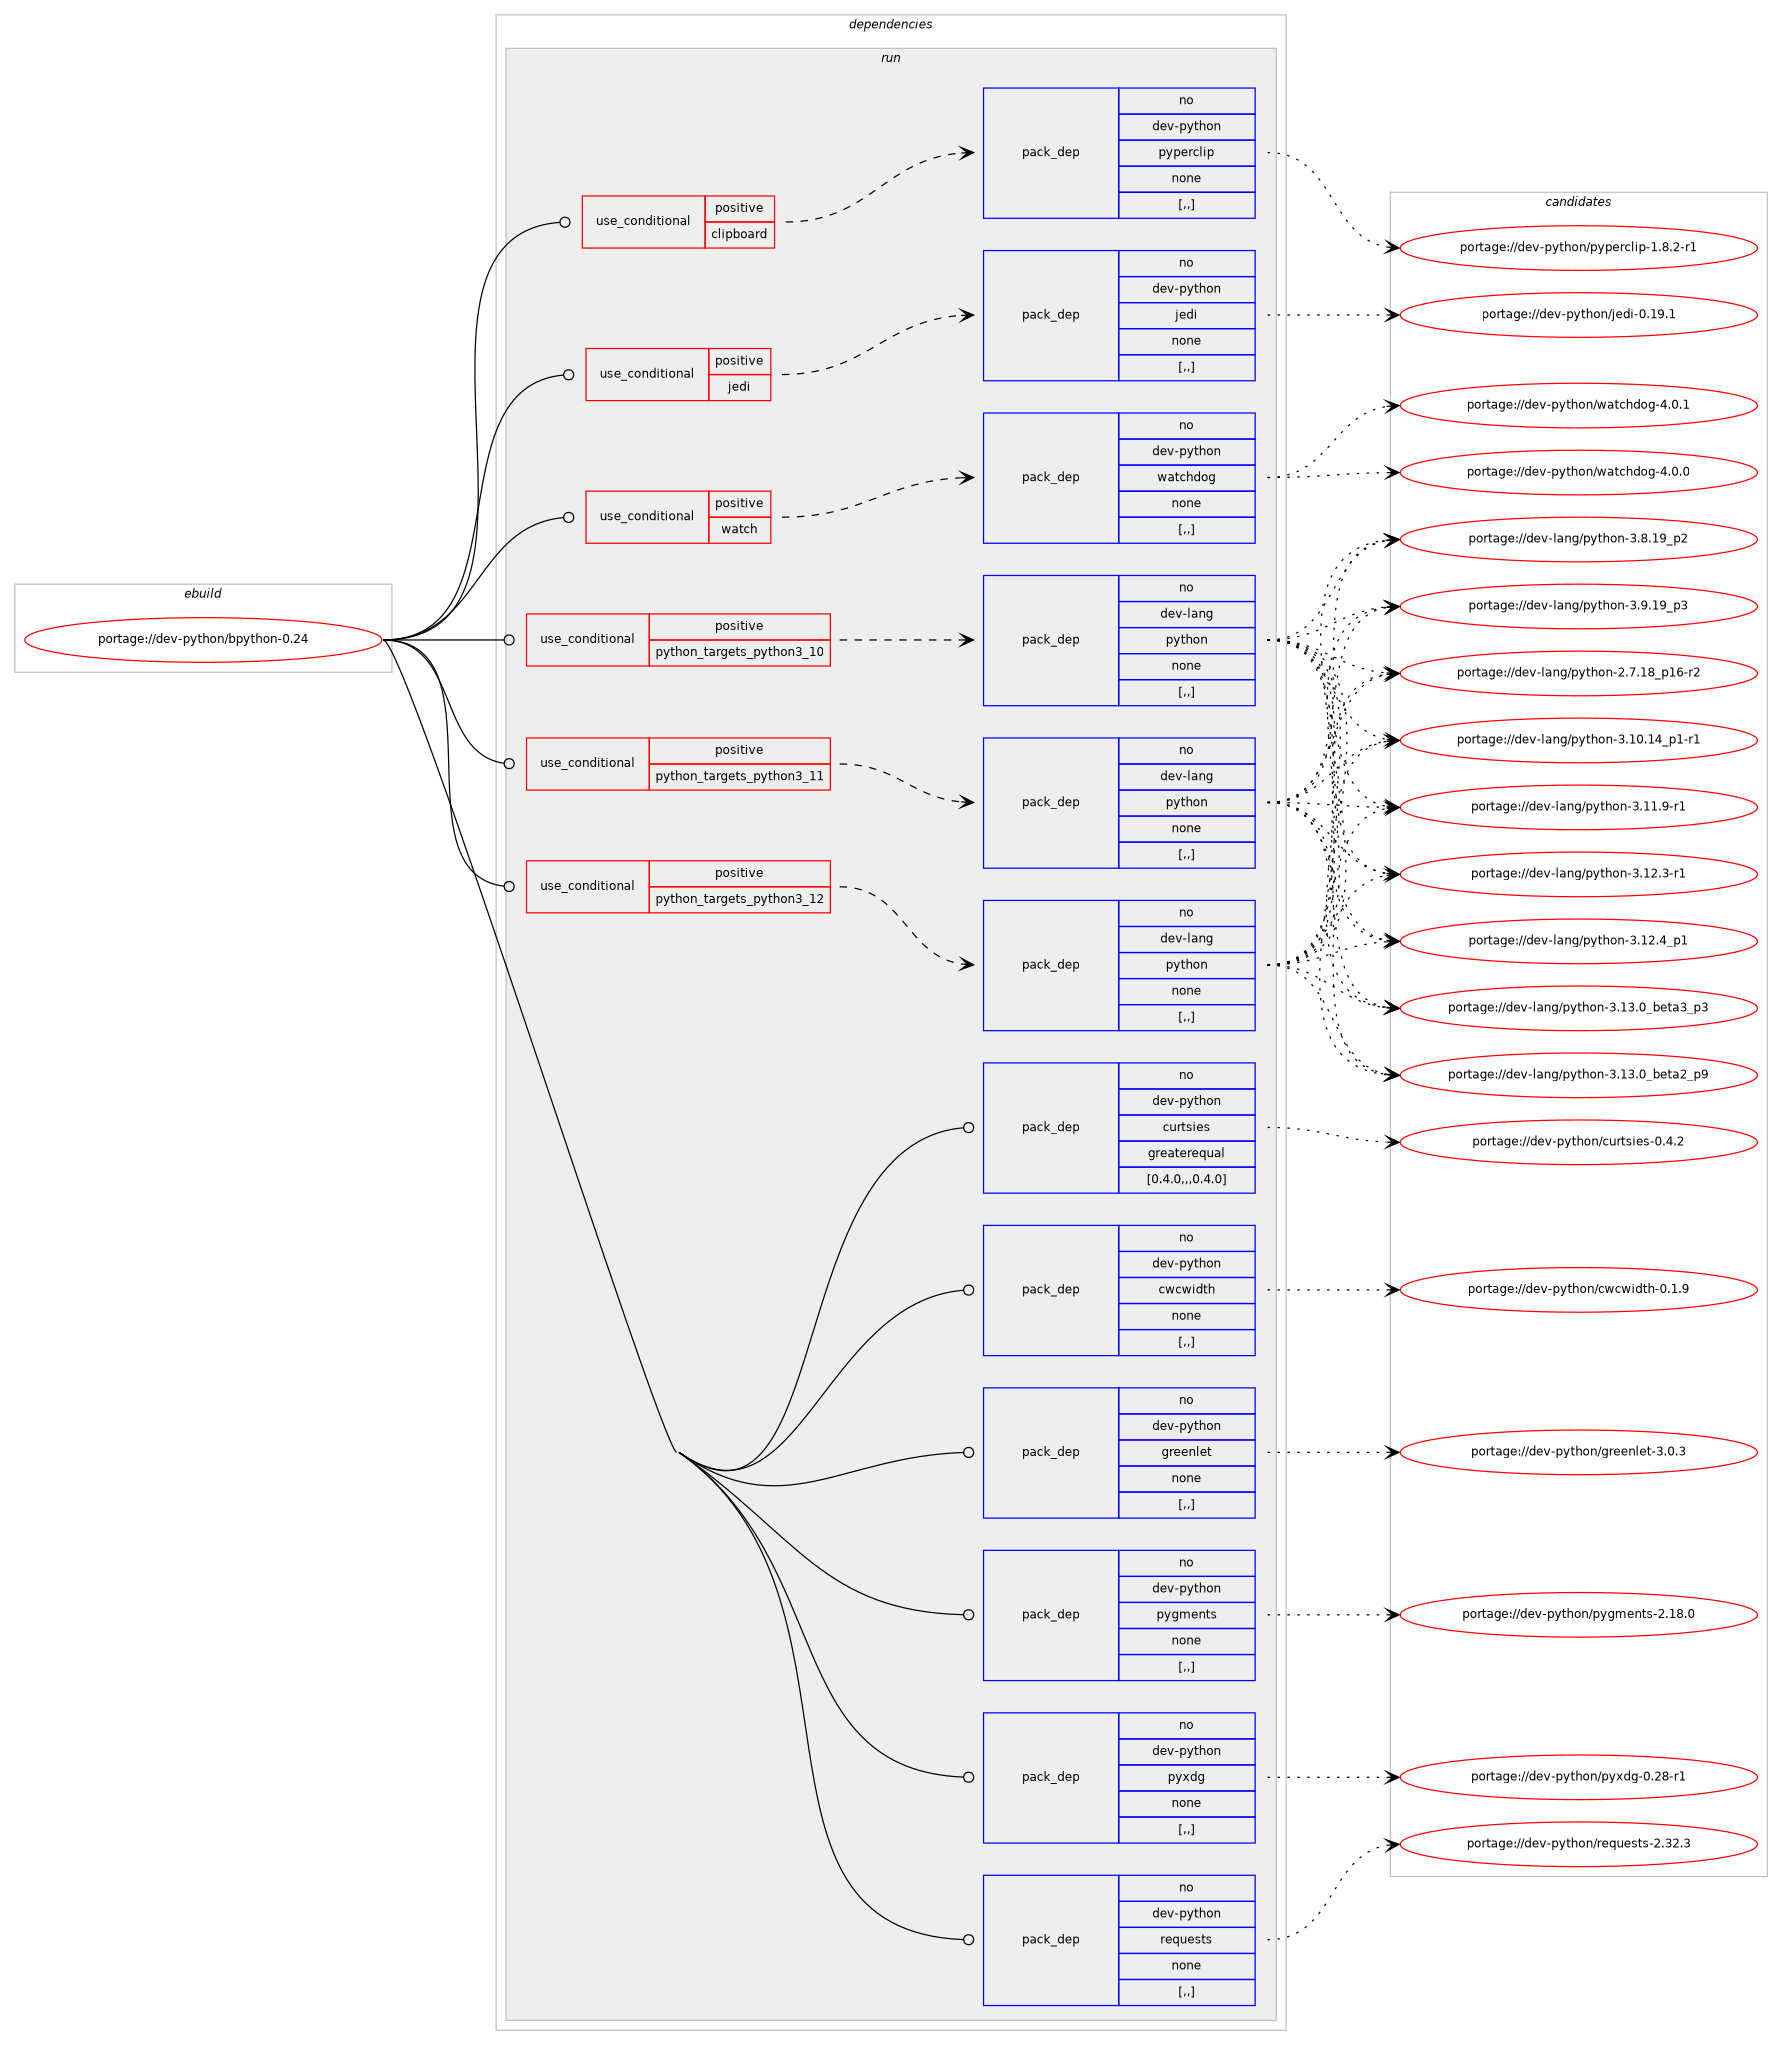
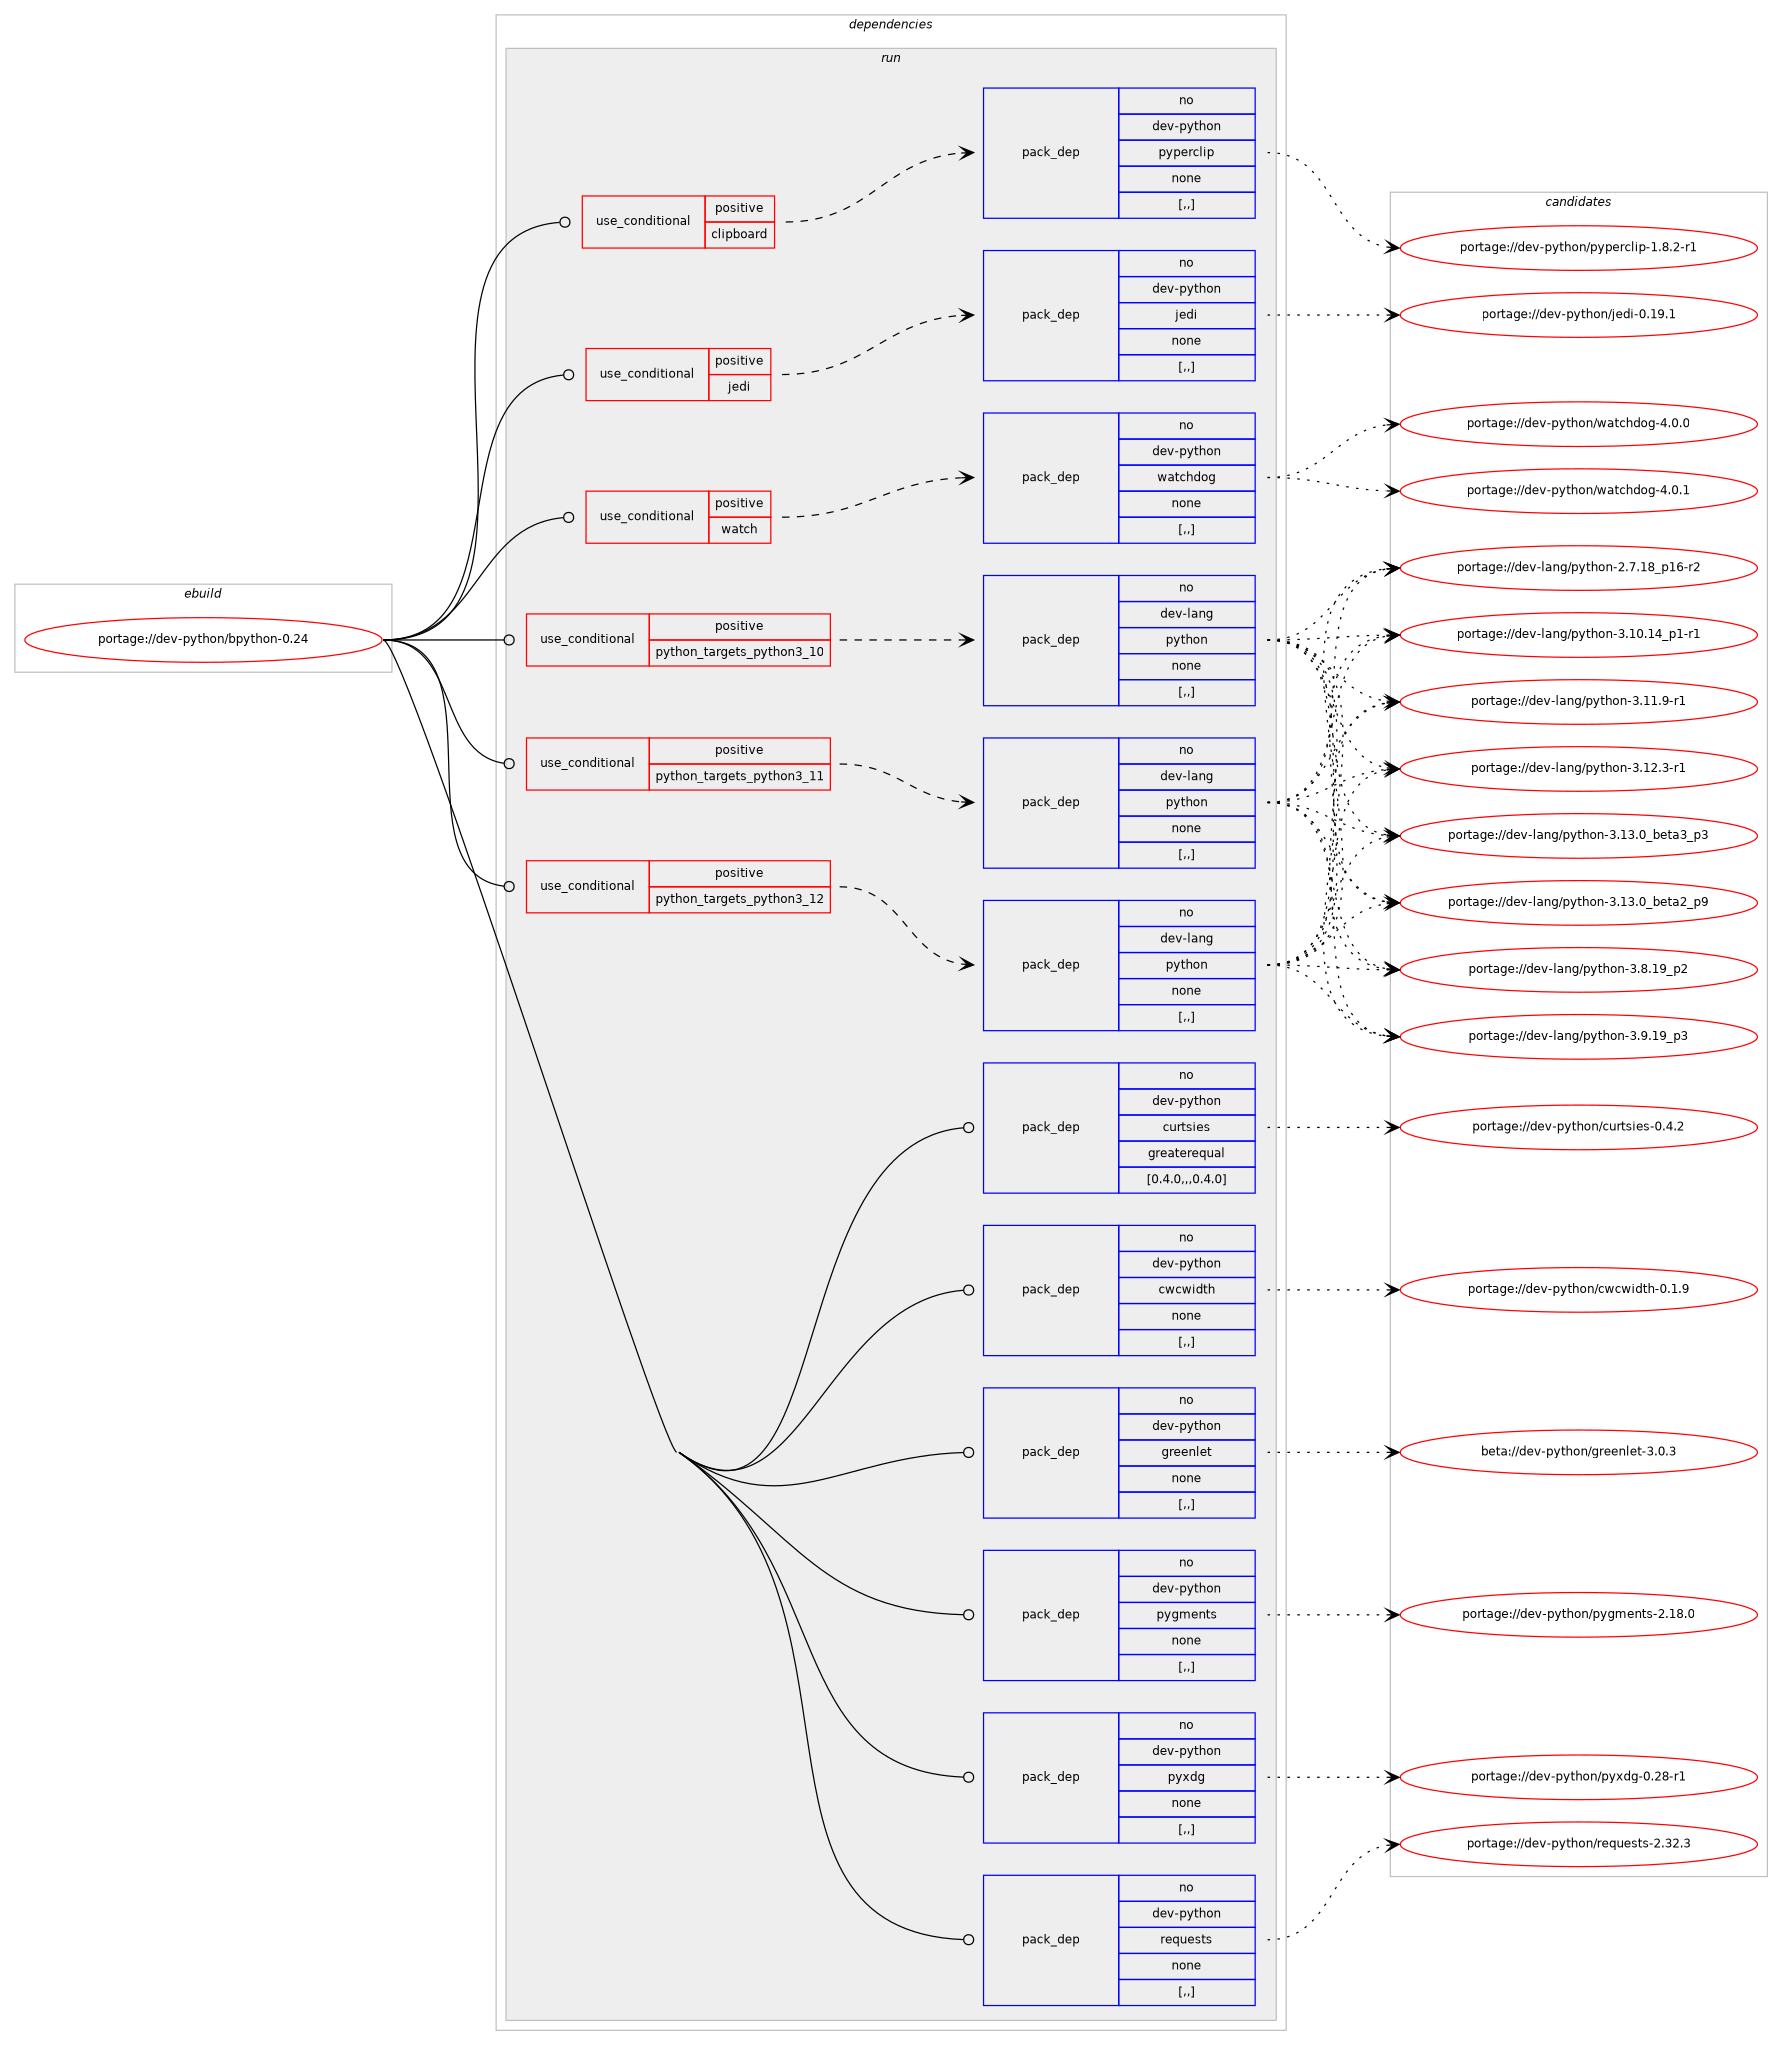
(1579, 941) -> none
(1579, 1452) -> (1579, 1452)
